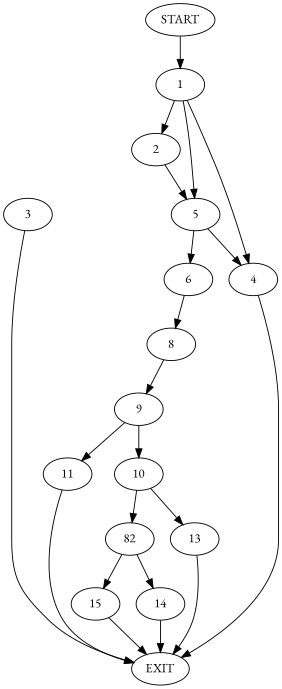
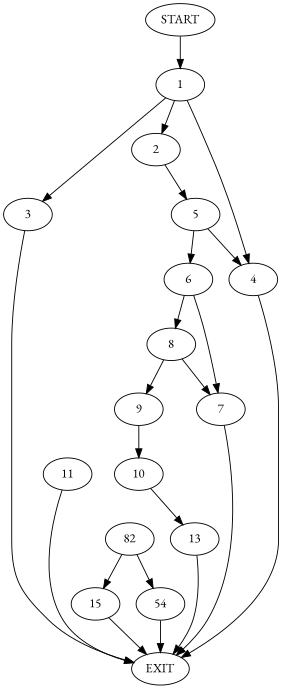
(190, 145) -> (108, 147)
none -> (221, 409)
(107, 439) -> none
(135, 502) -> none
(160, 604) -> (160, 604)
